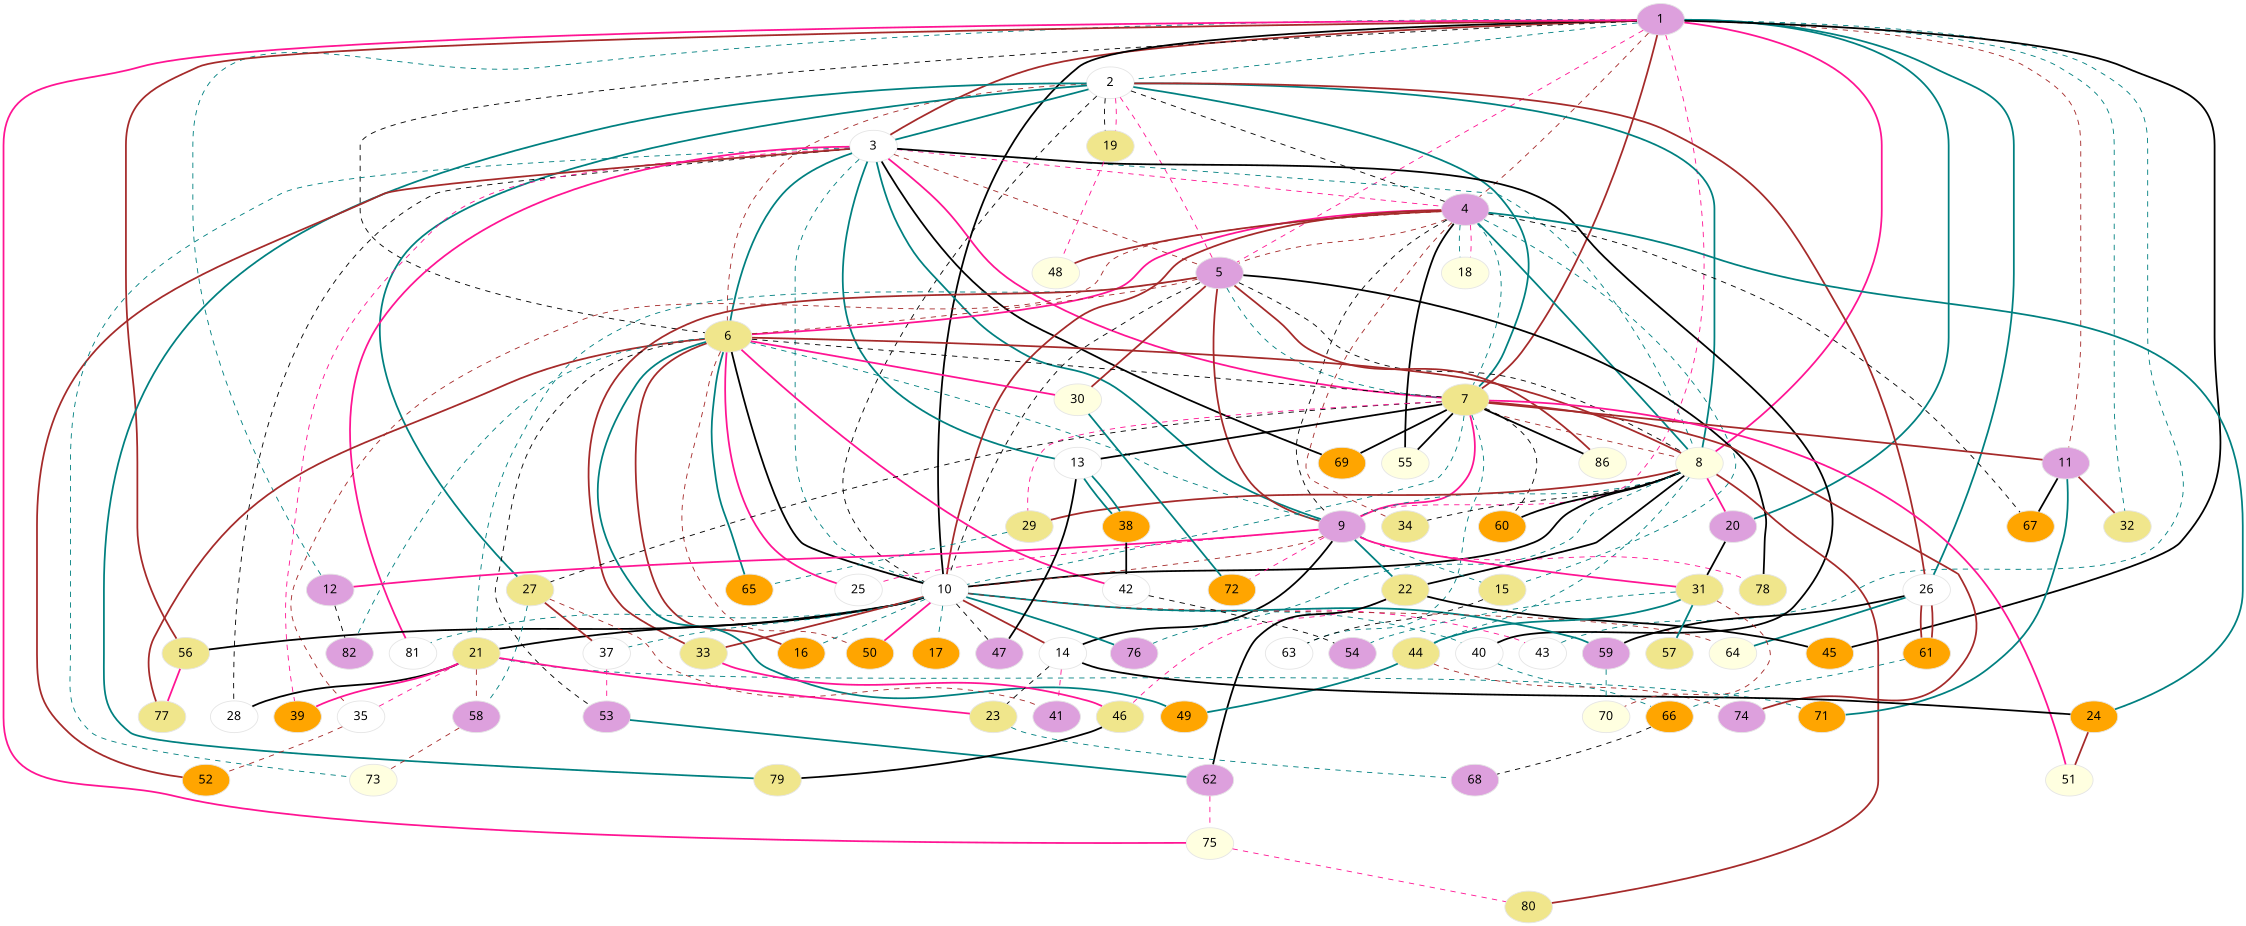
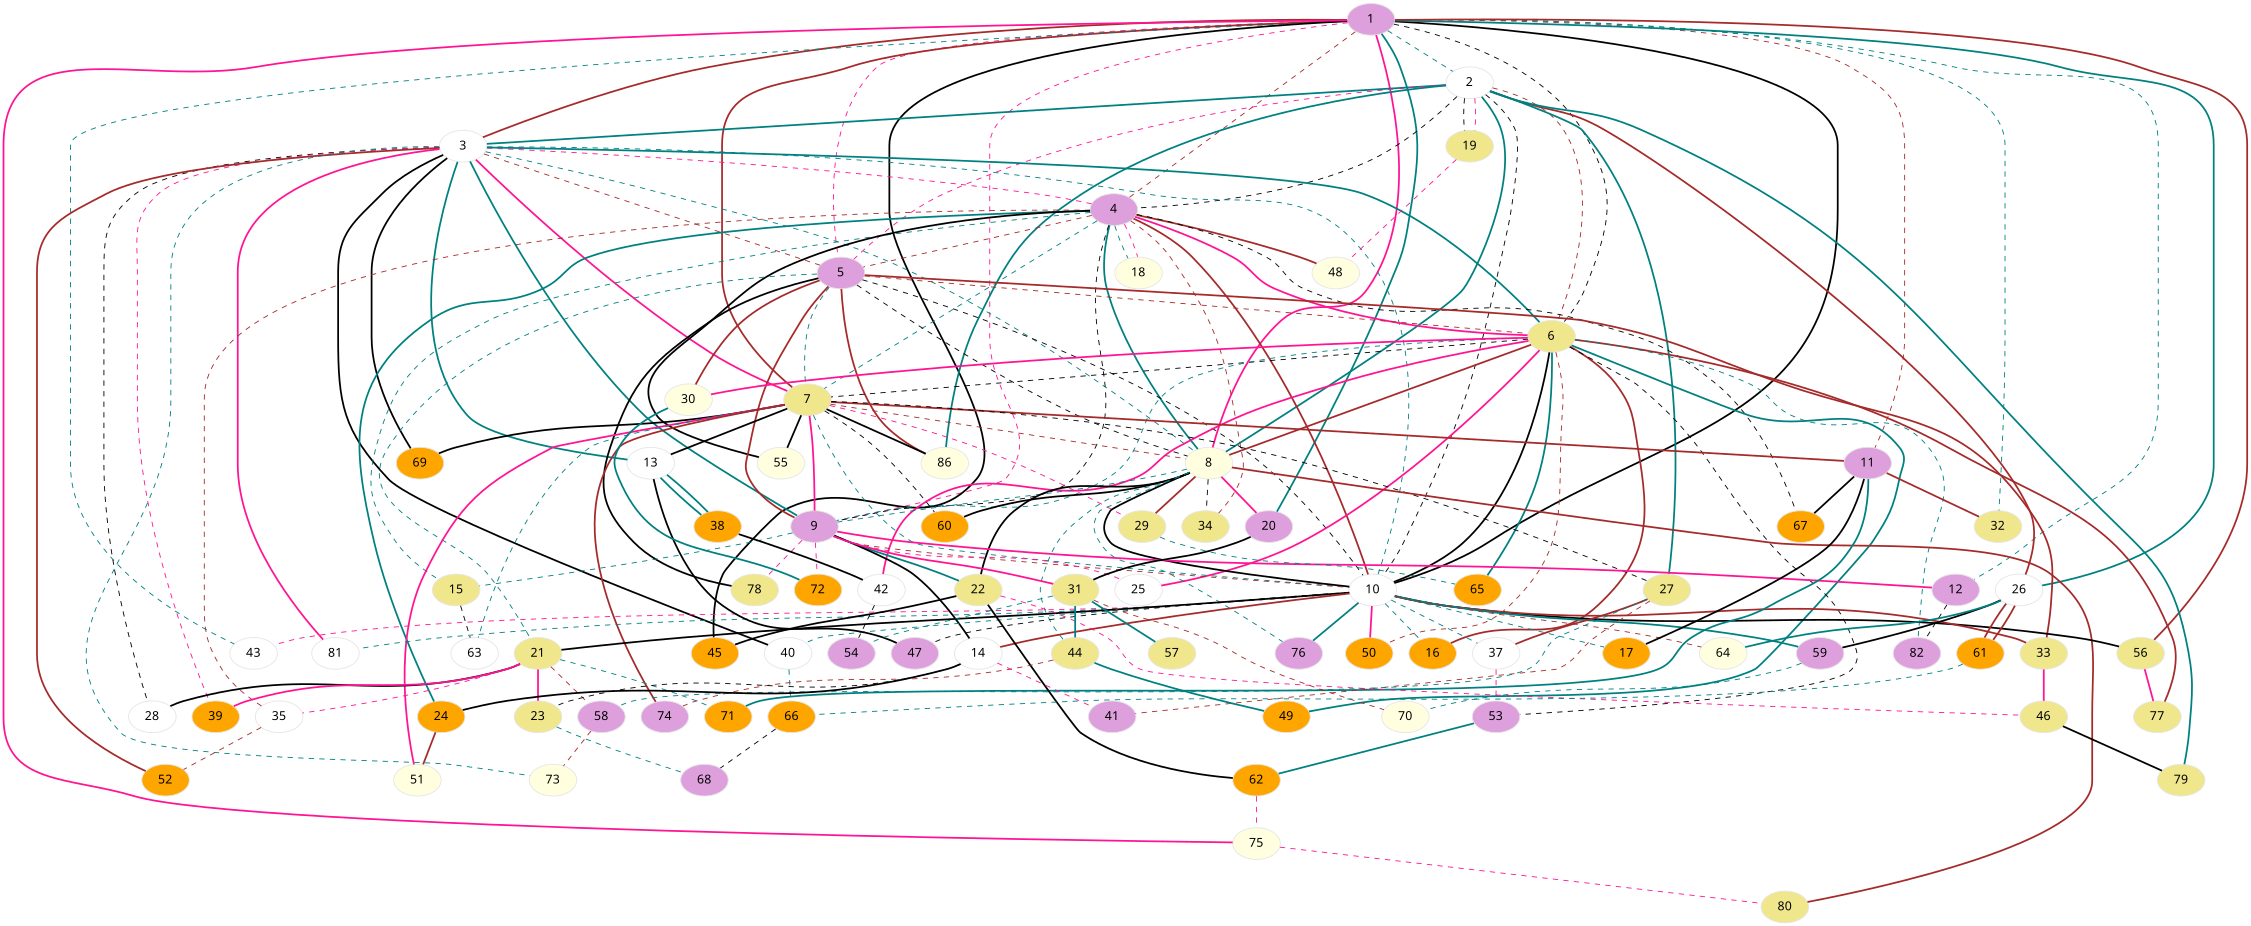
(1409, 149) -> (1104, 181)
none -> (1768, 585)
(1210, 780) -> (1257, 780)
